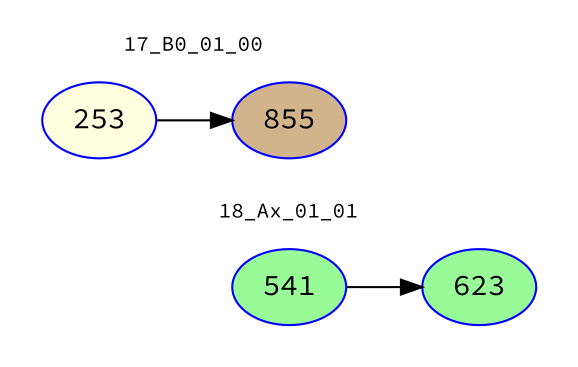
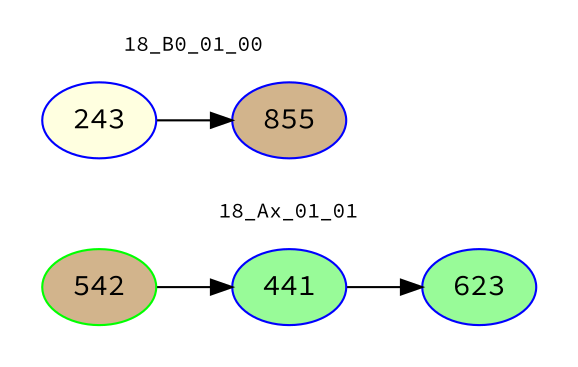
(194, 45) -> (194, 45)
(99, 120) -> (99, 120)
none -> (99, 287)
(289, 287) -> (289, 287)
